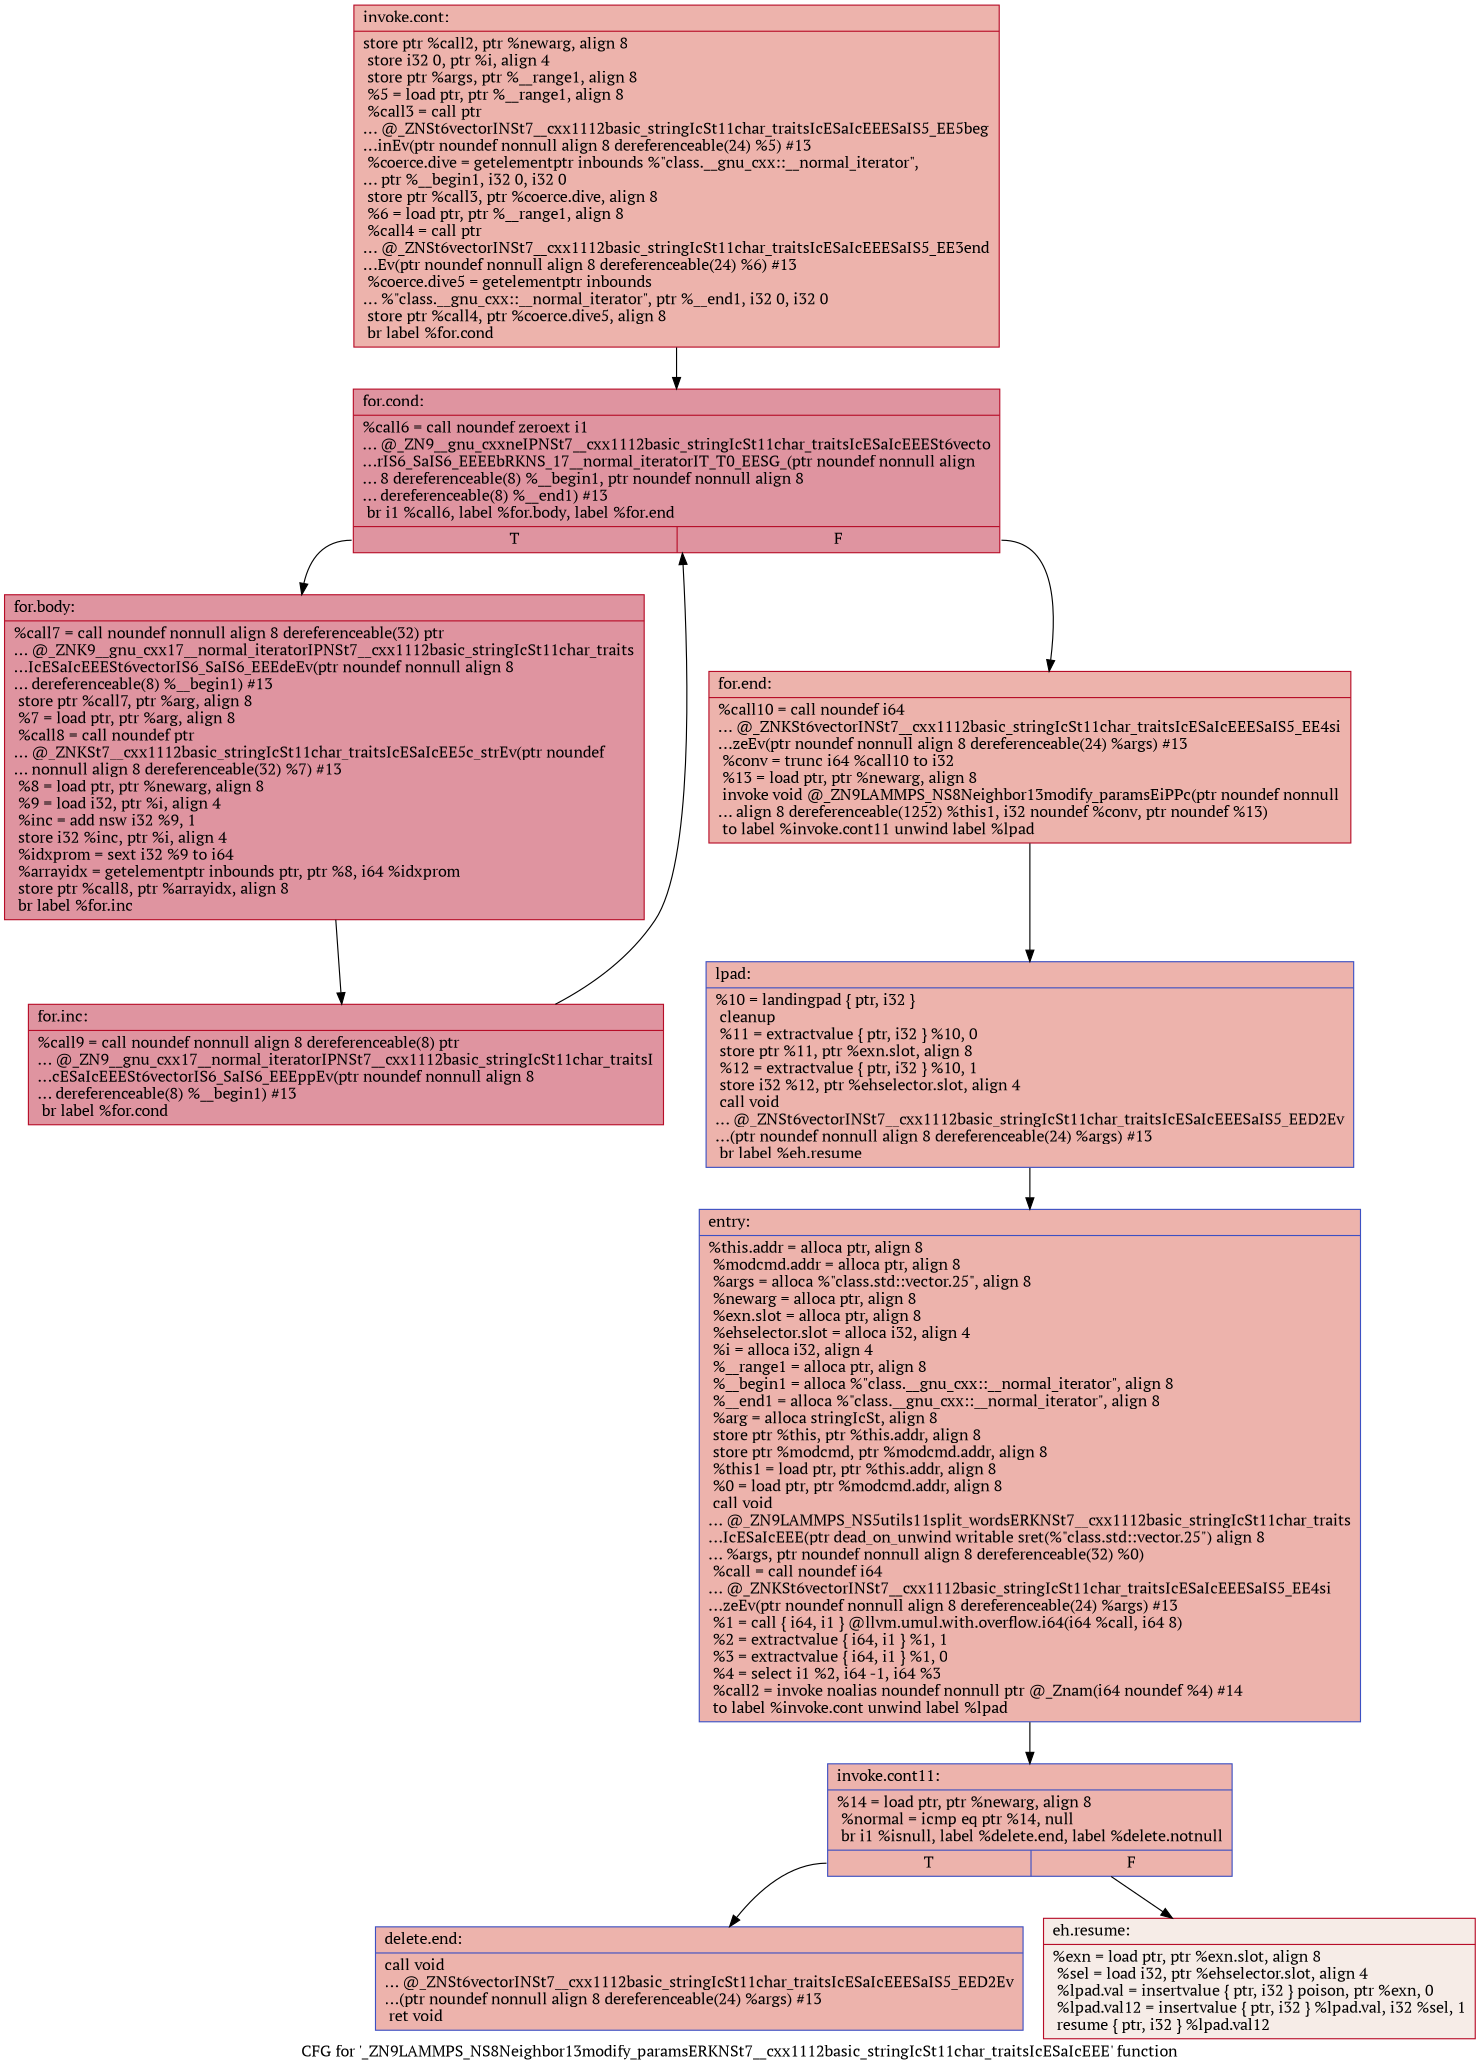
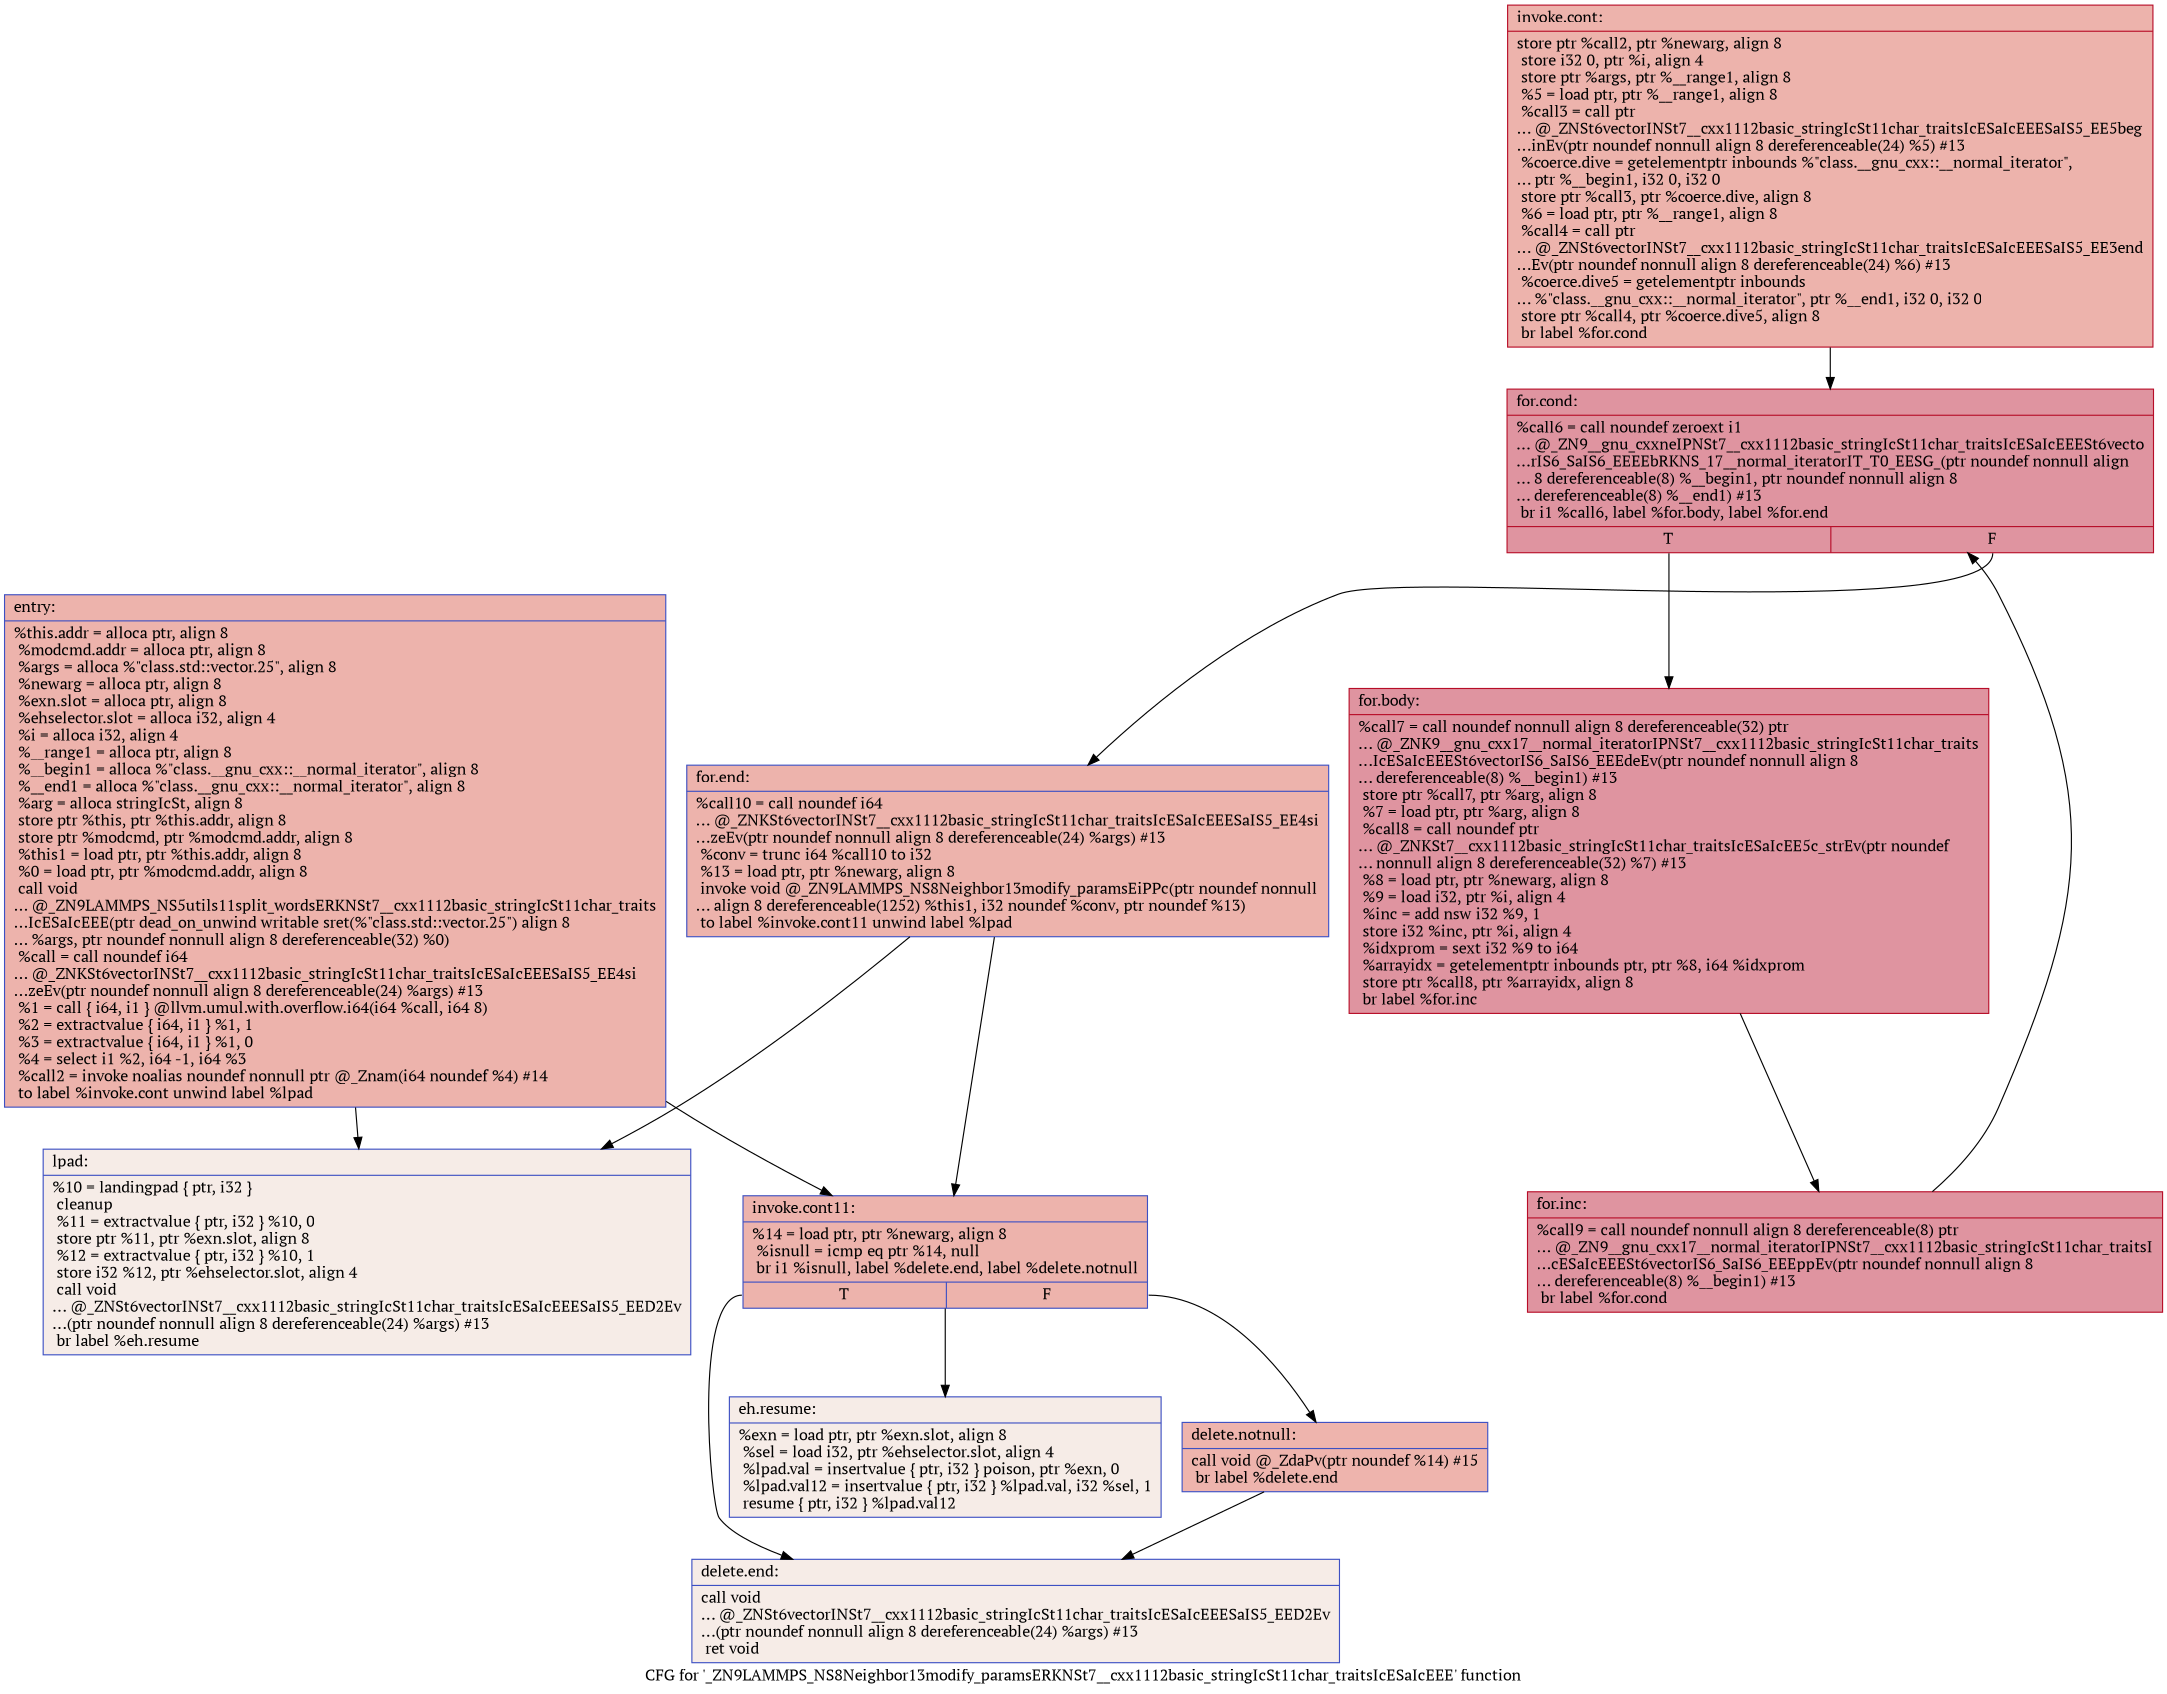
(1030, 757) -> (1008, 851)
none -> (975, 1061)
(1030, 1065) -> (367, 1252)
(1030, 1183) -> (357, 1122)
none -> (1335, 1457)
(955, 1819) -> (866, 1251)
(699, 1979) -> (1016, 1611)
(1259, 1979) -> (945, 1457)
